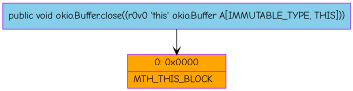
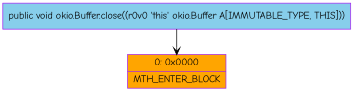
(173, 79) -> (177, 79)
